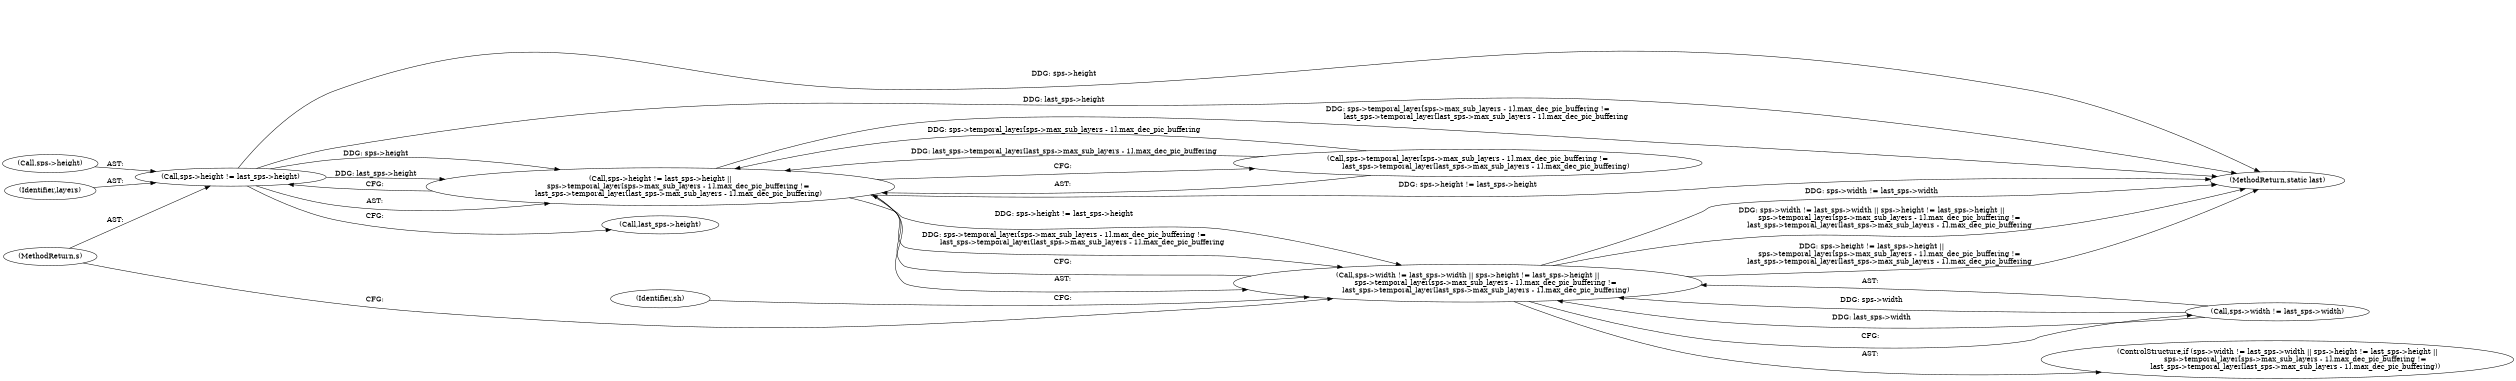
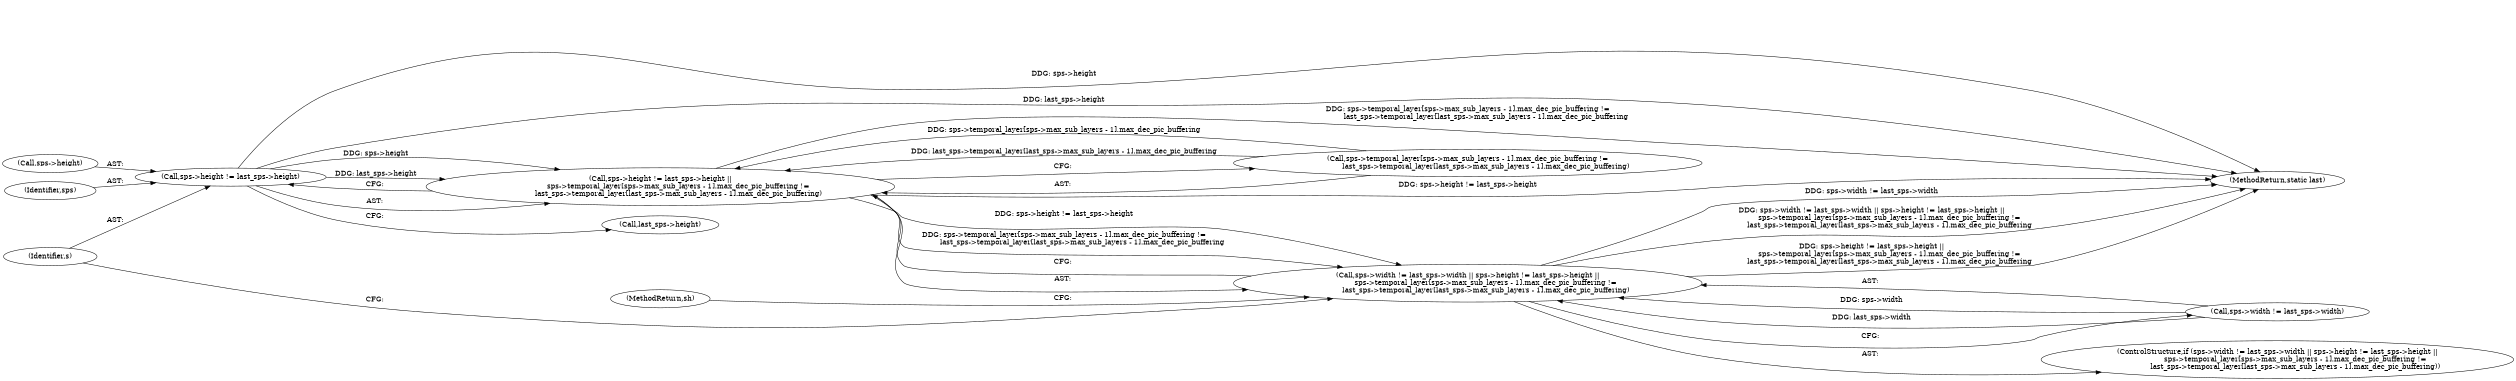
(50, 191) -> (50, 191)
(50, 257) -> (50, 257)
(660, 299) -> (660, 299)
